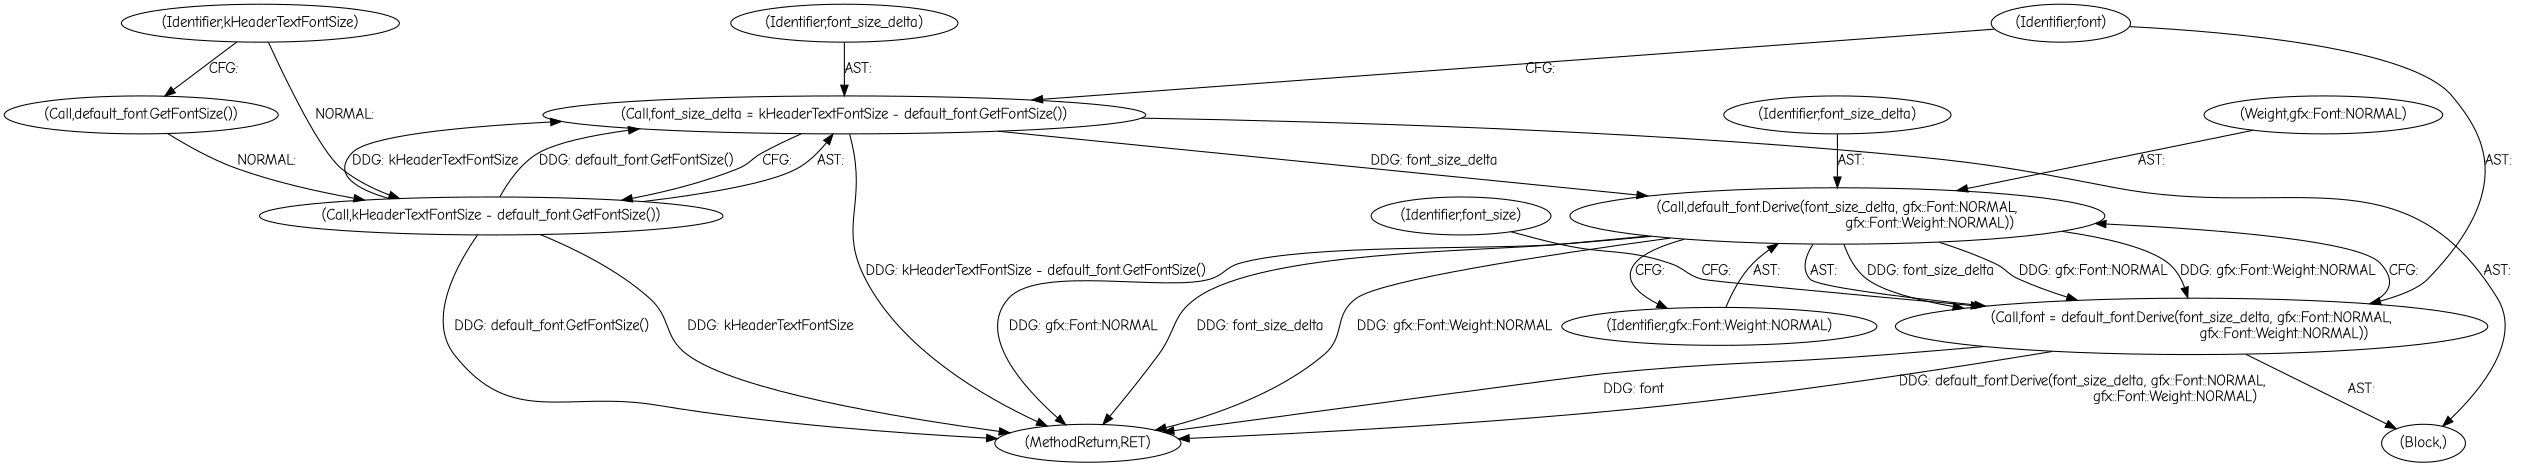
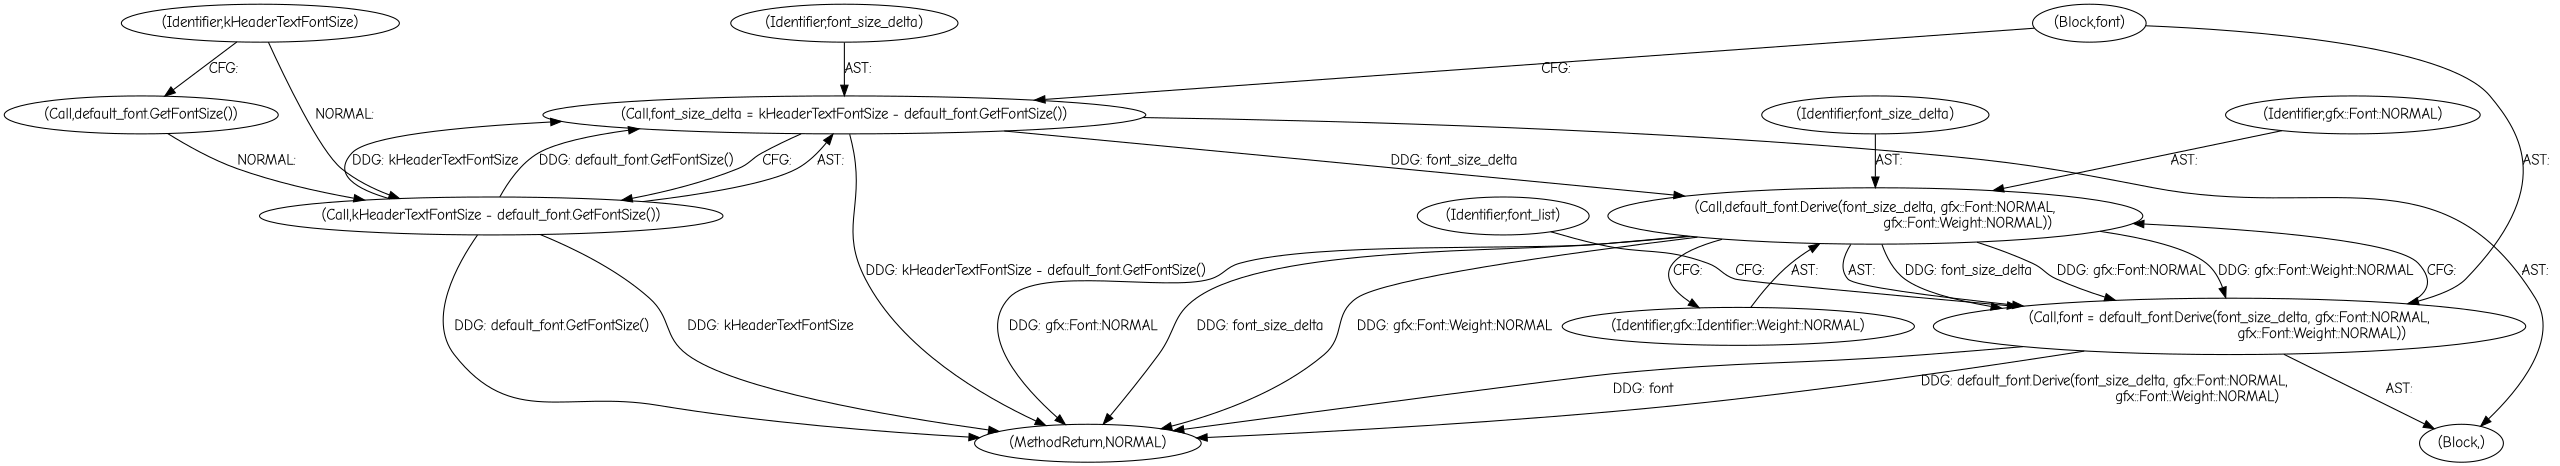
(2061, 23) -> (2089, 23)
(2323, 115) -> (2353, 115)
(1461, 216) -> (1503, 216)
(1719, 326) -> (1738, 326)
(1088, 443) -> (1088, 443)
